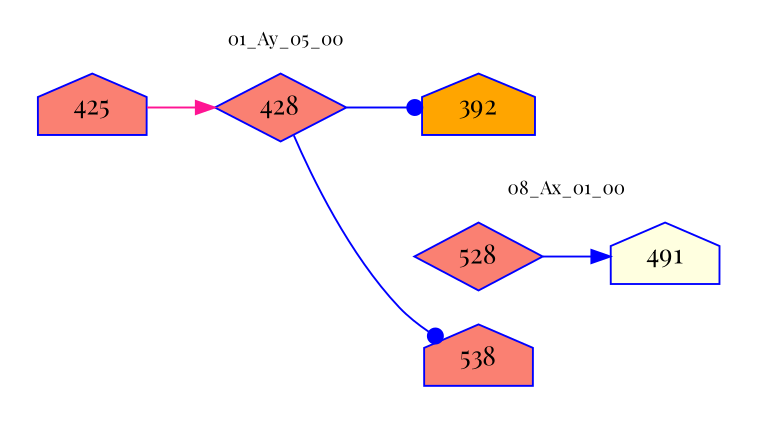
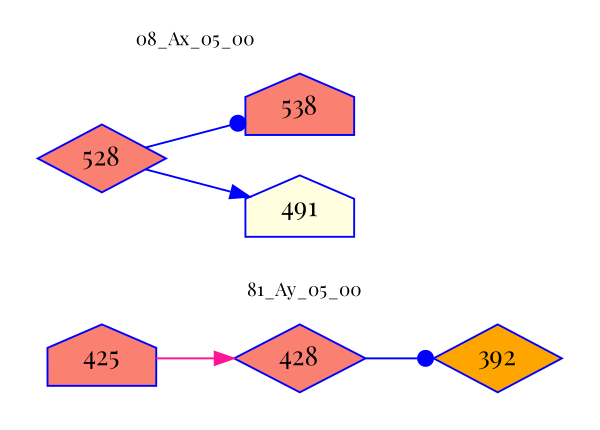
(286, 41) -> (305, 291)
(479, 108) -> (498, 358)
(567, 190) -> (196, 41)
(350, 242) -> (188, 136)
